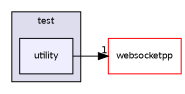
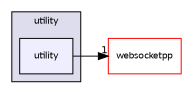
(46, 21) -> (46, 21)
